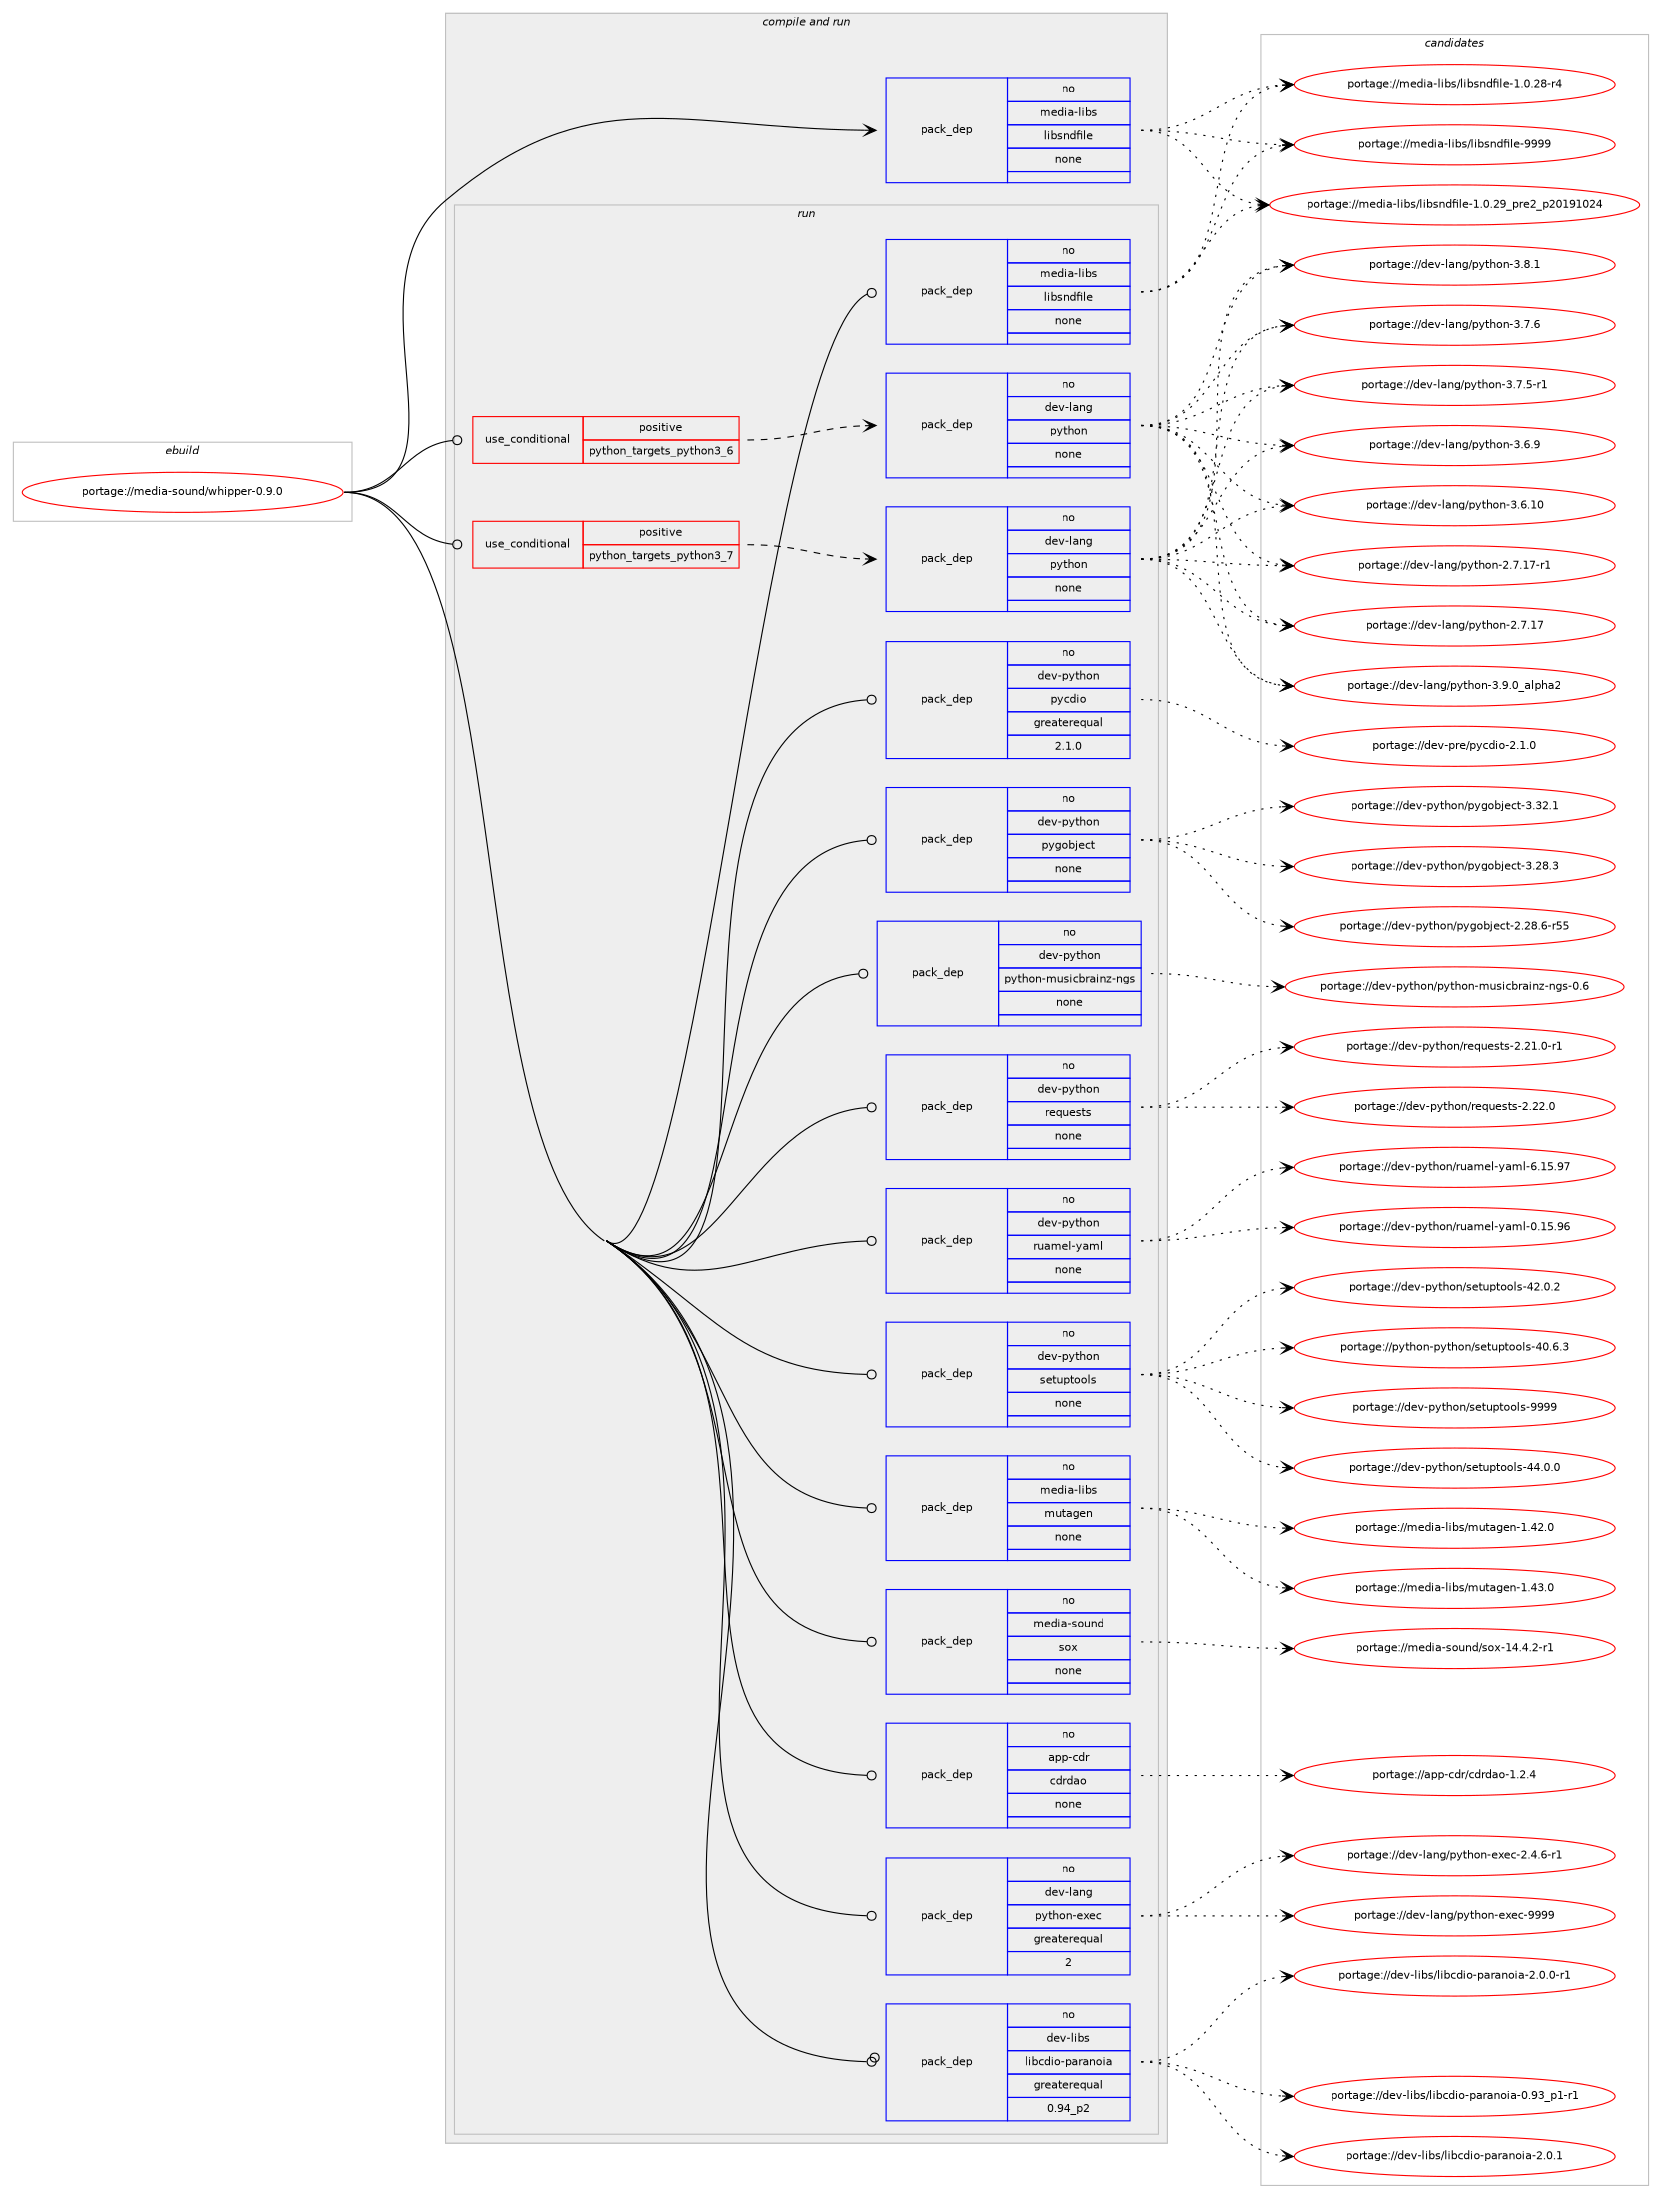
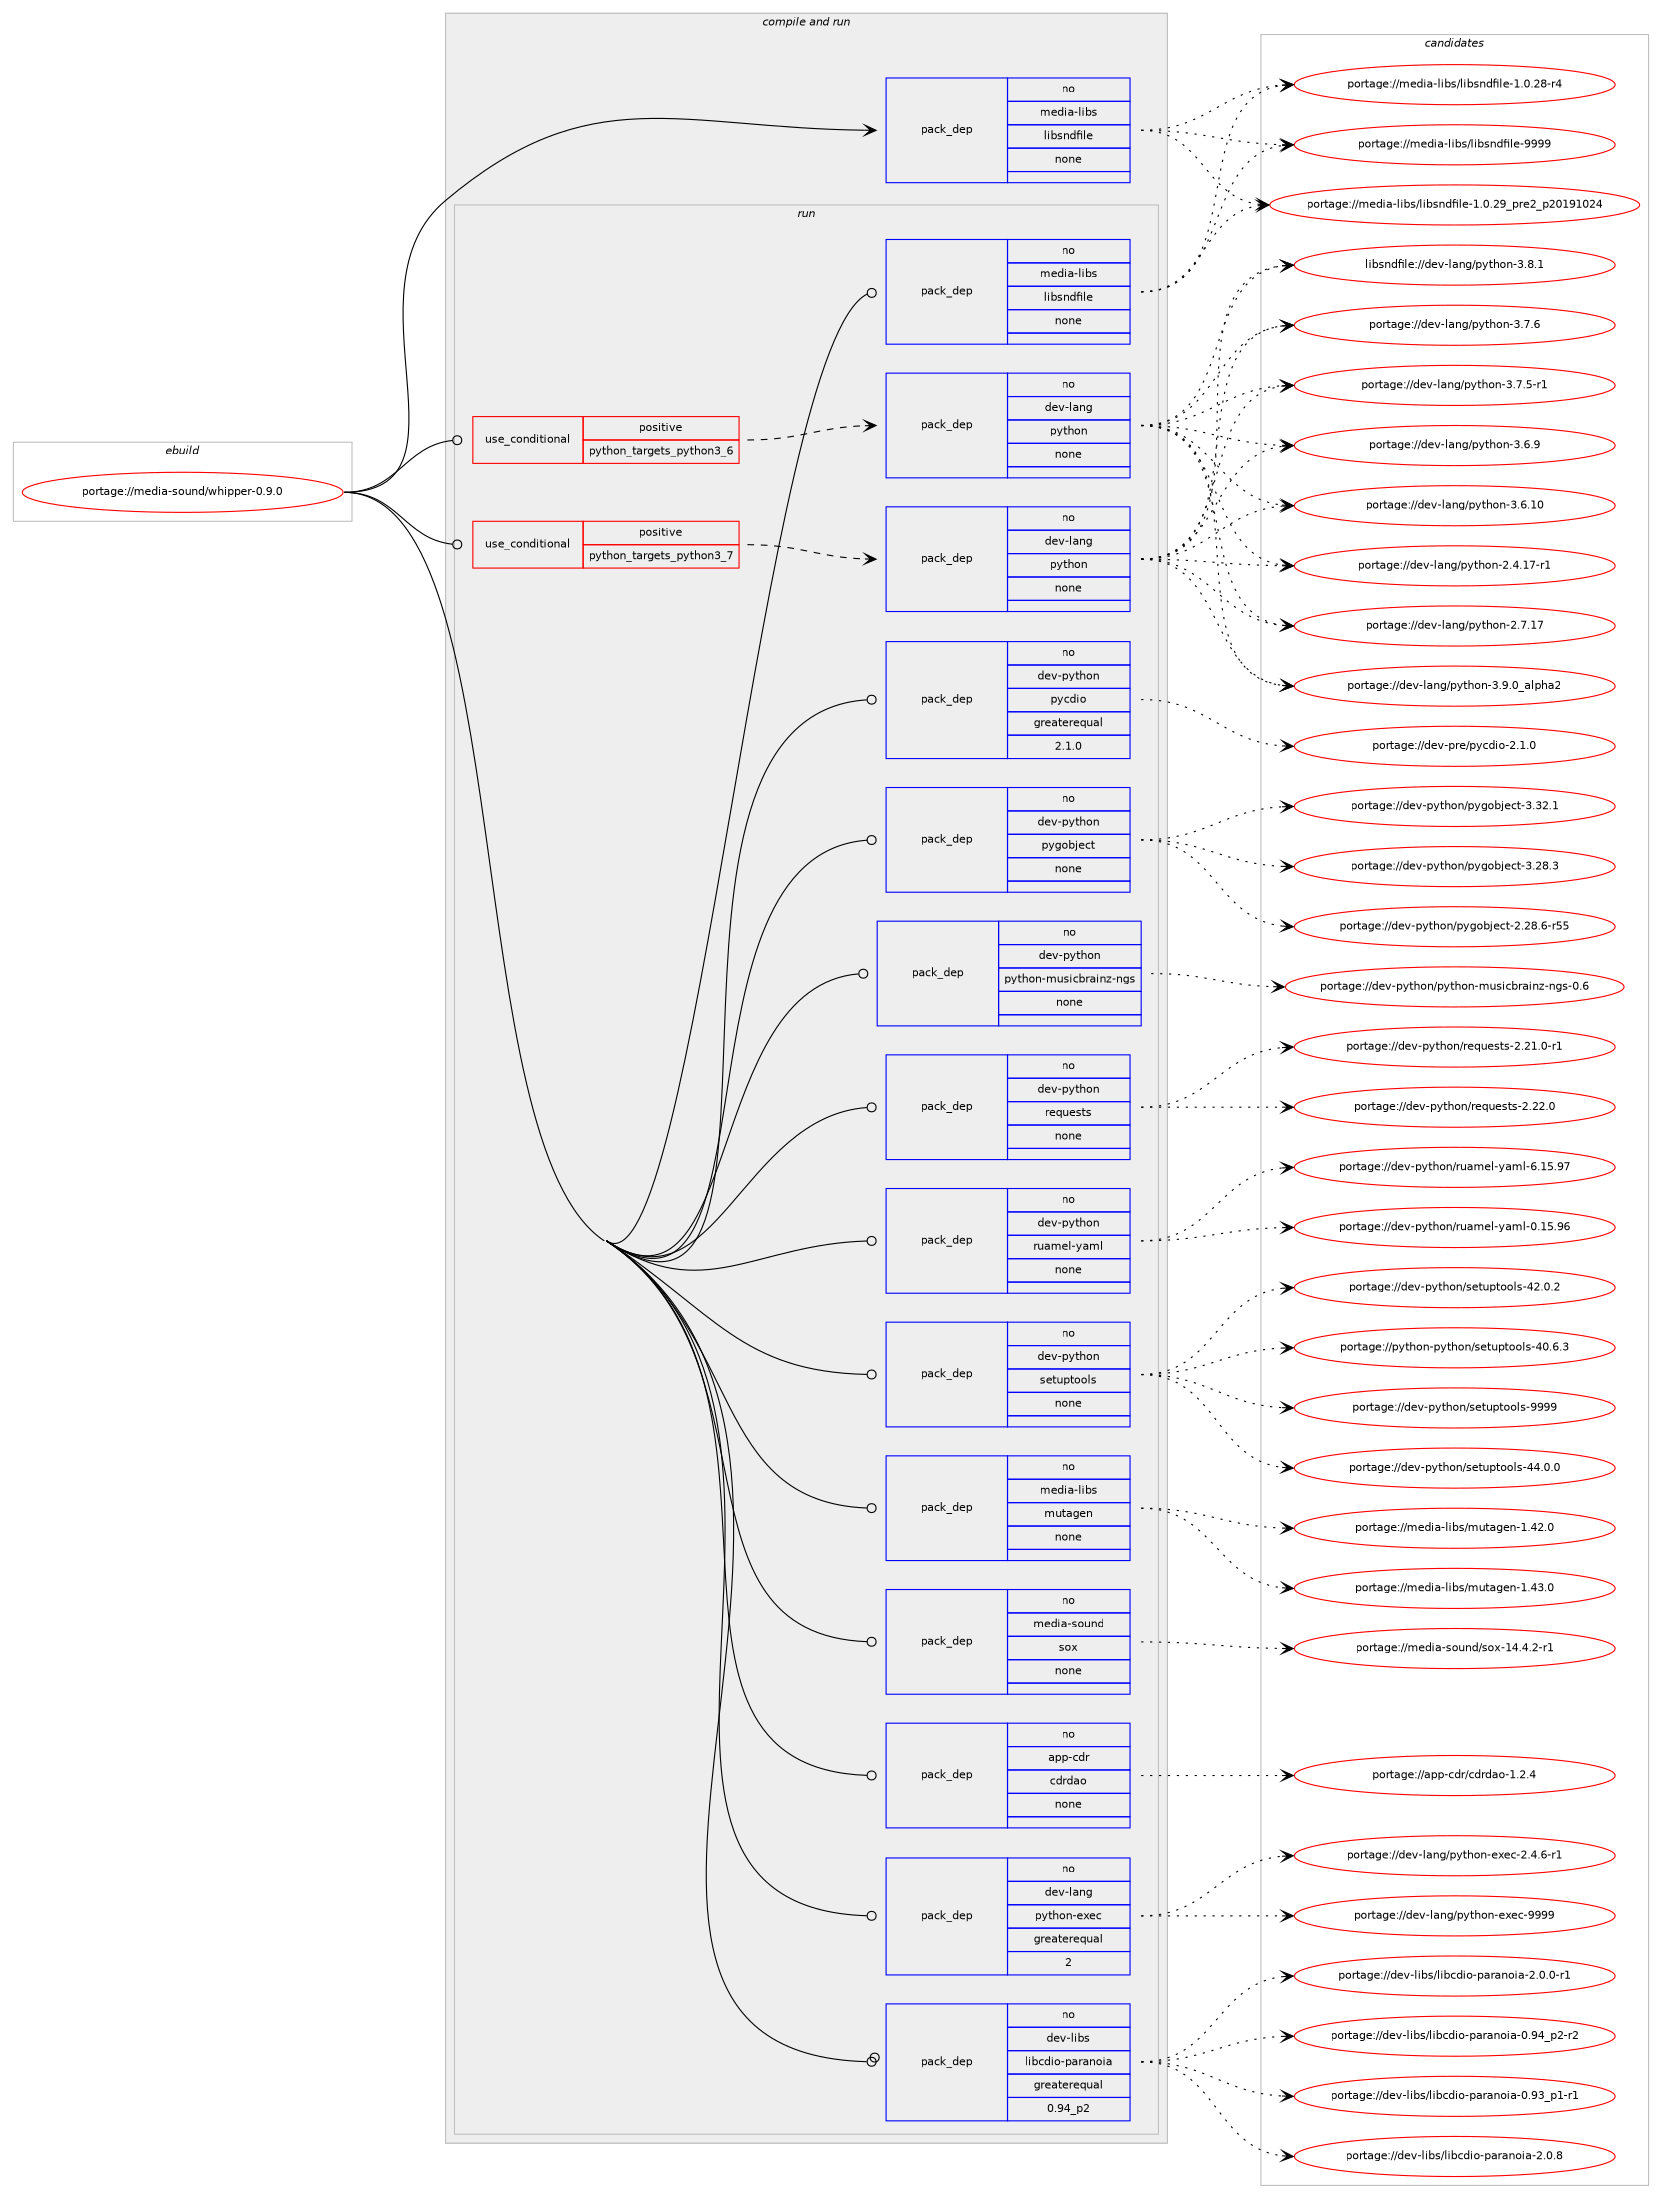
(1455, 265) -> (1455, 265)
(1455, 566) -> (1455, 566)
none -> (1455, 2036)
(1455, 2156) -> (1455, 2156)
